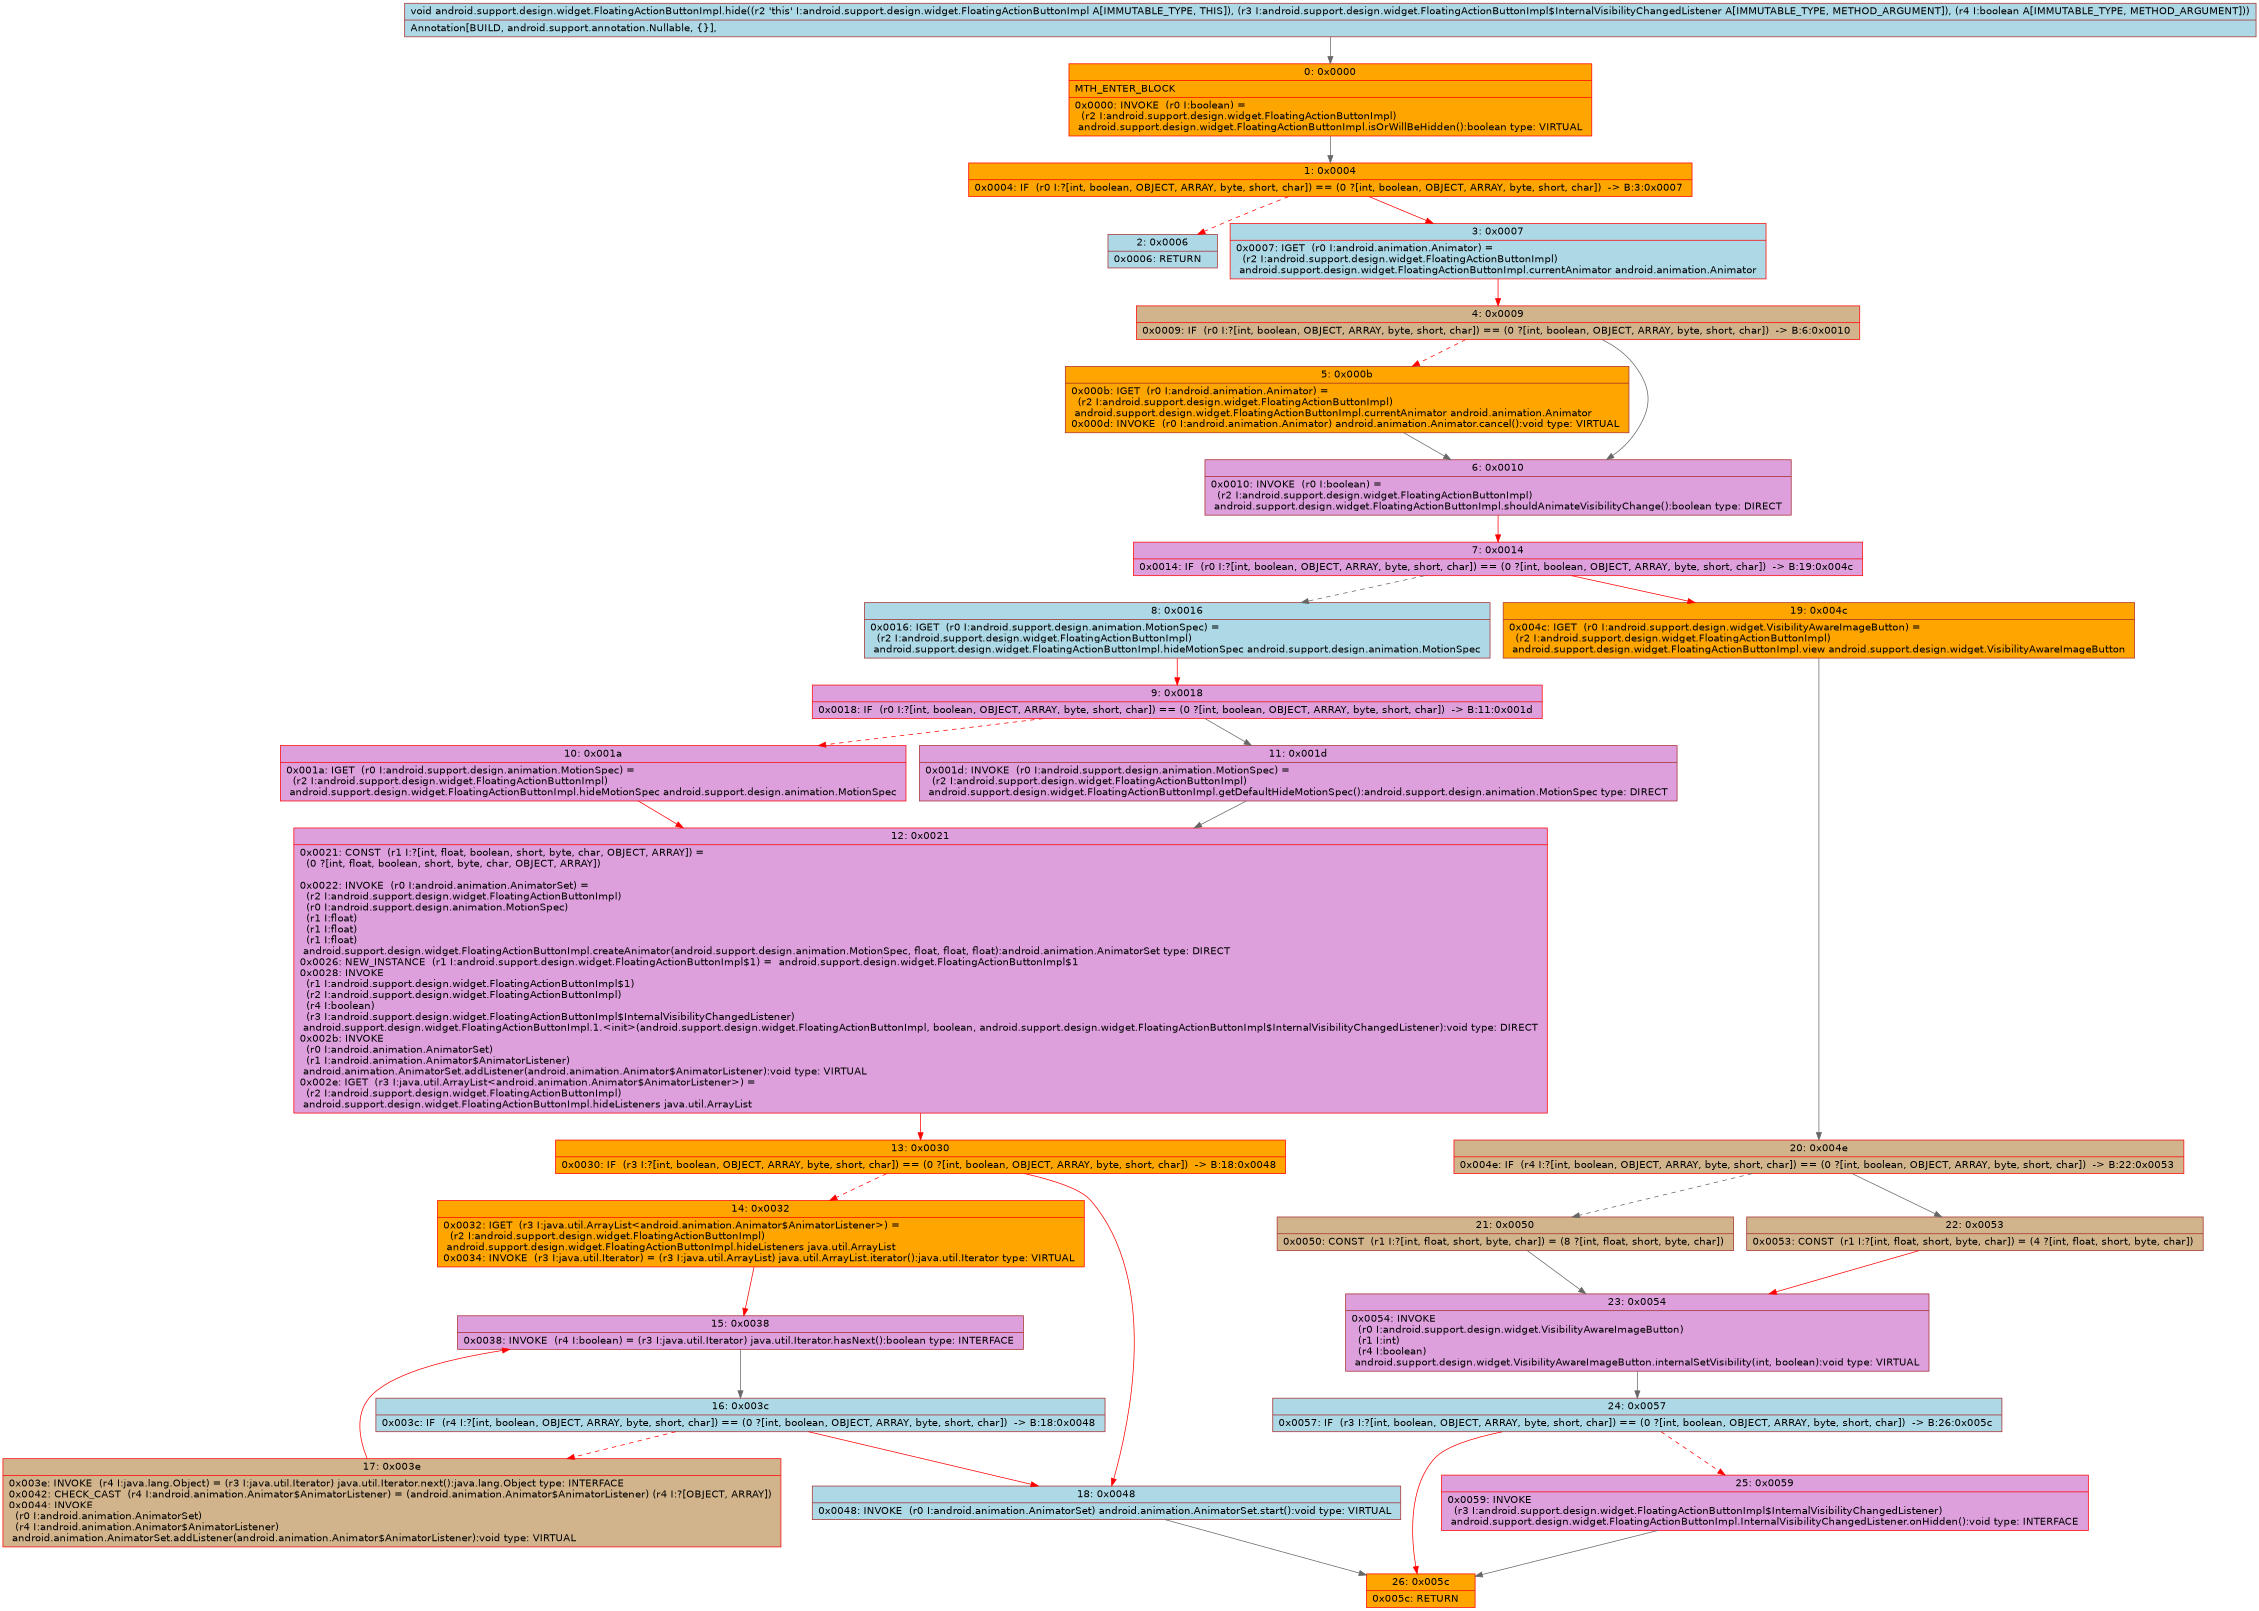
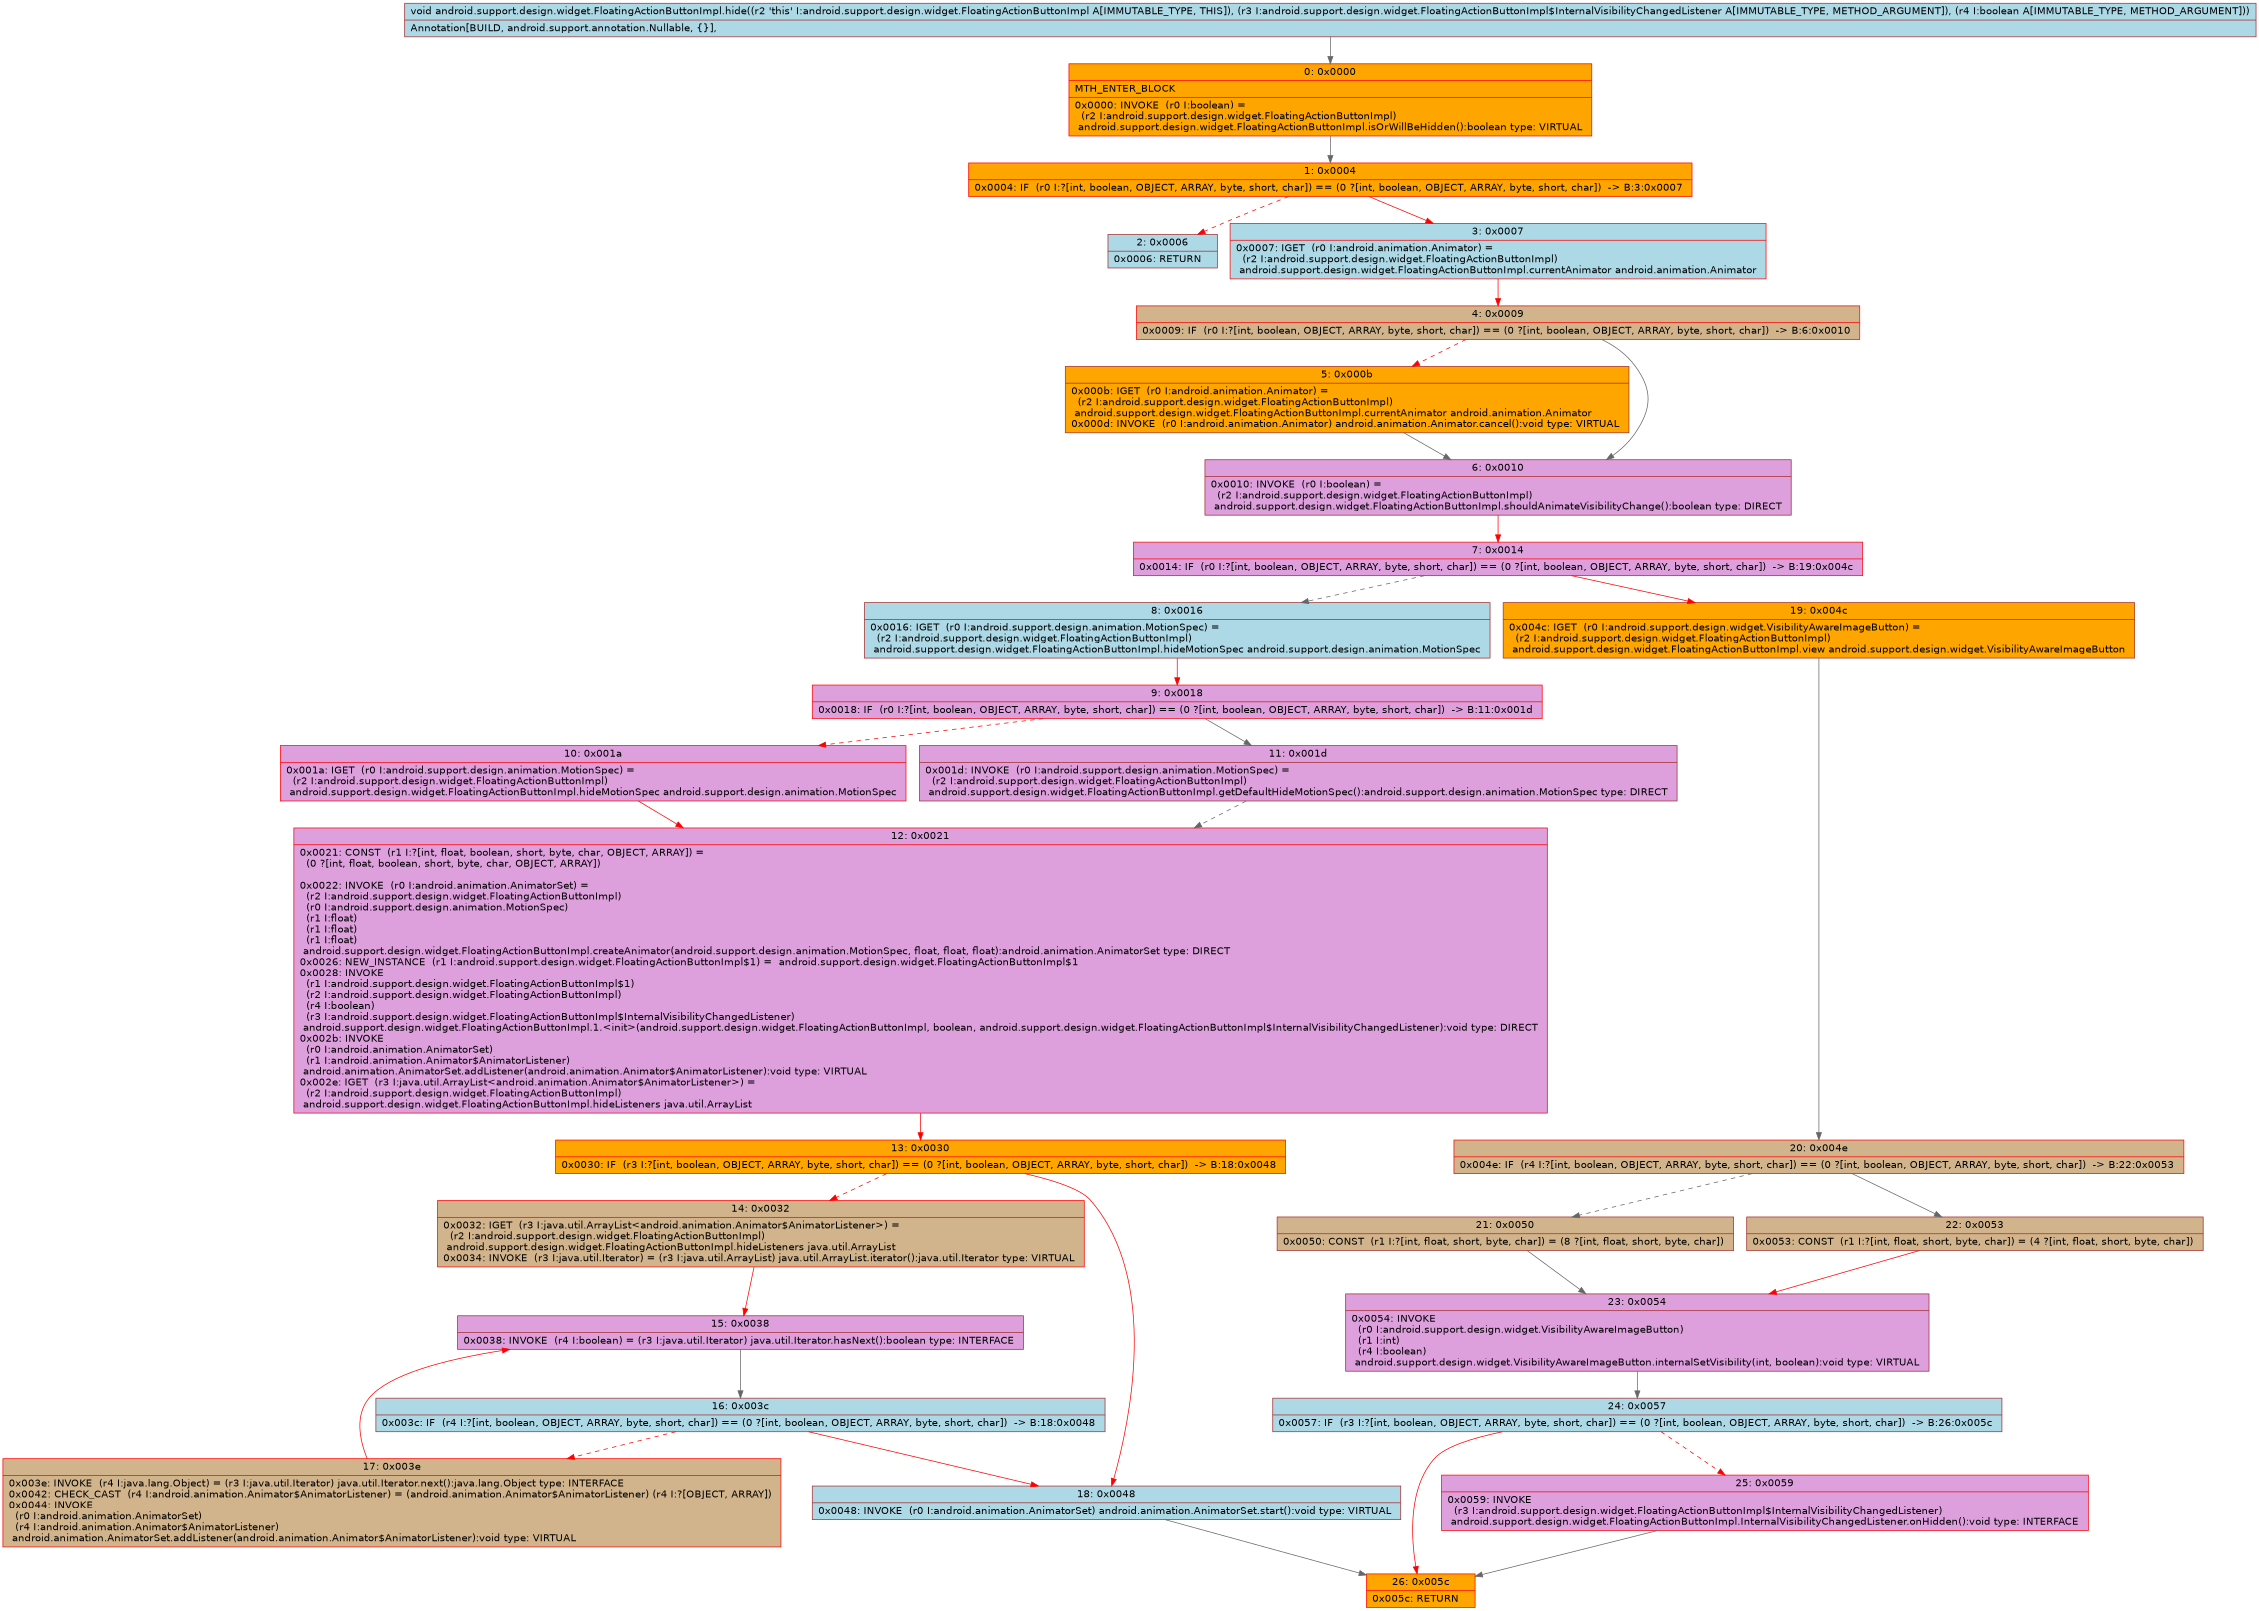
(1224, 813) -> (1224, 813)
(761, 1234) -> (761, 1234)
